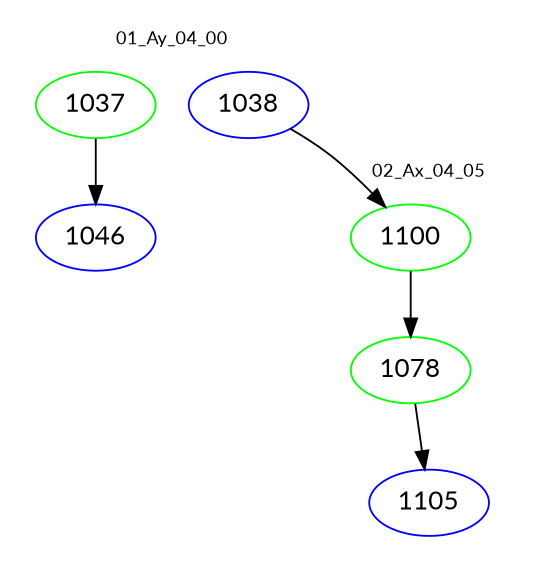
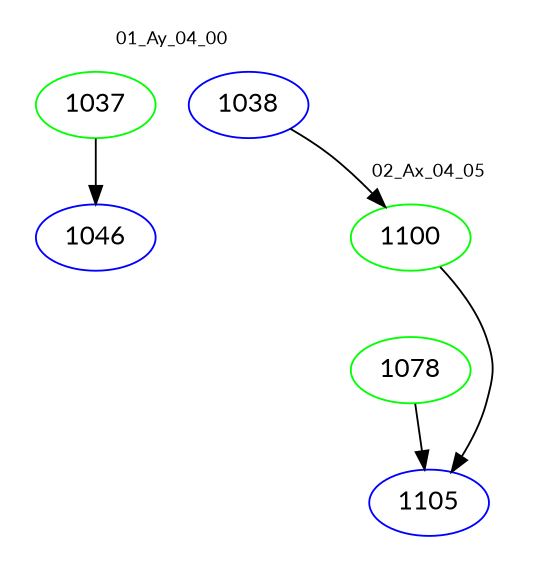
(411, 295) -> (492, 357)
